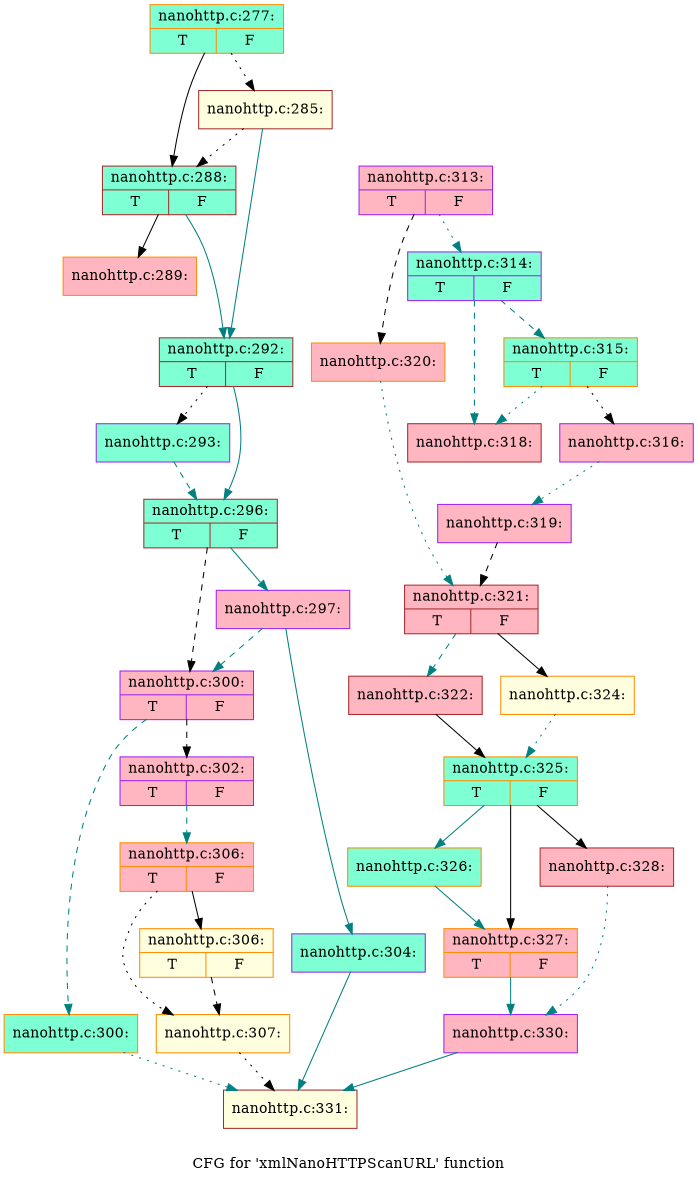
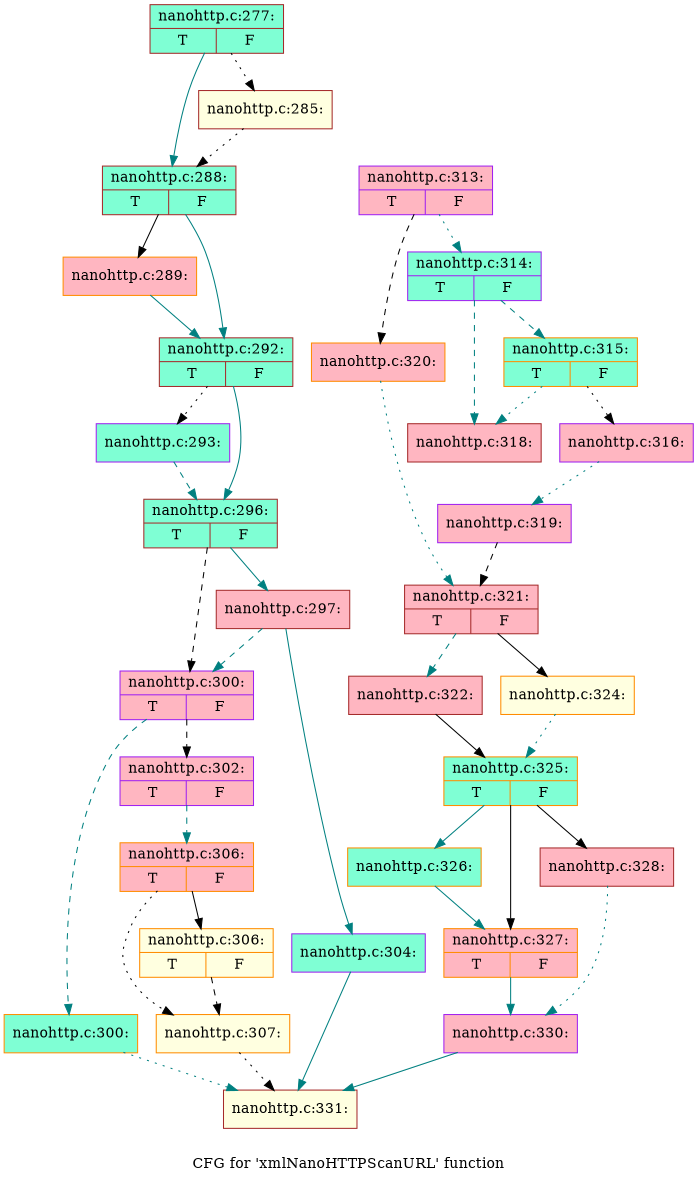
(217, 29) -> (217, 29)
(185, 103) -> (185, 103)
(247, 228) -> (171, 313)
(283, 609) -> (283, 609)
